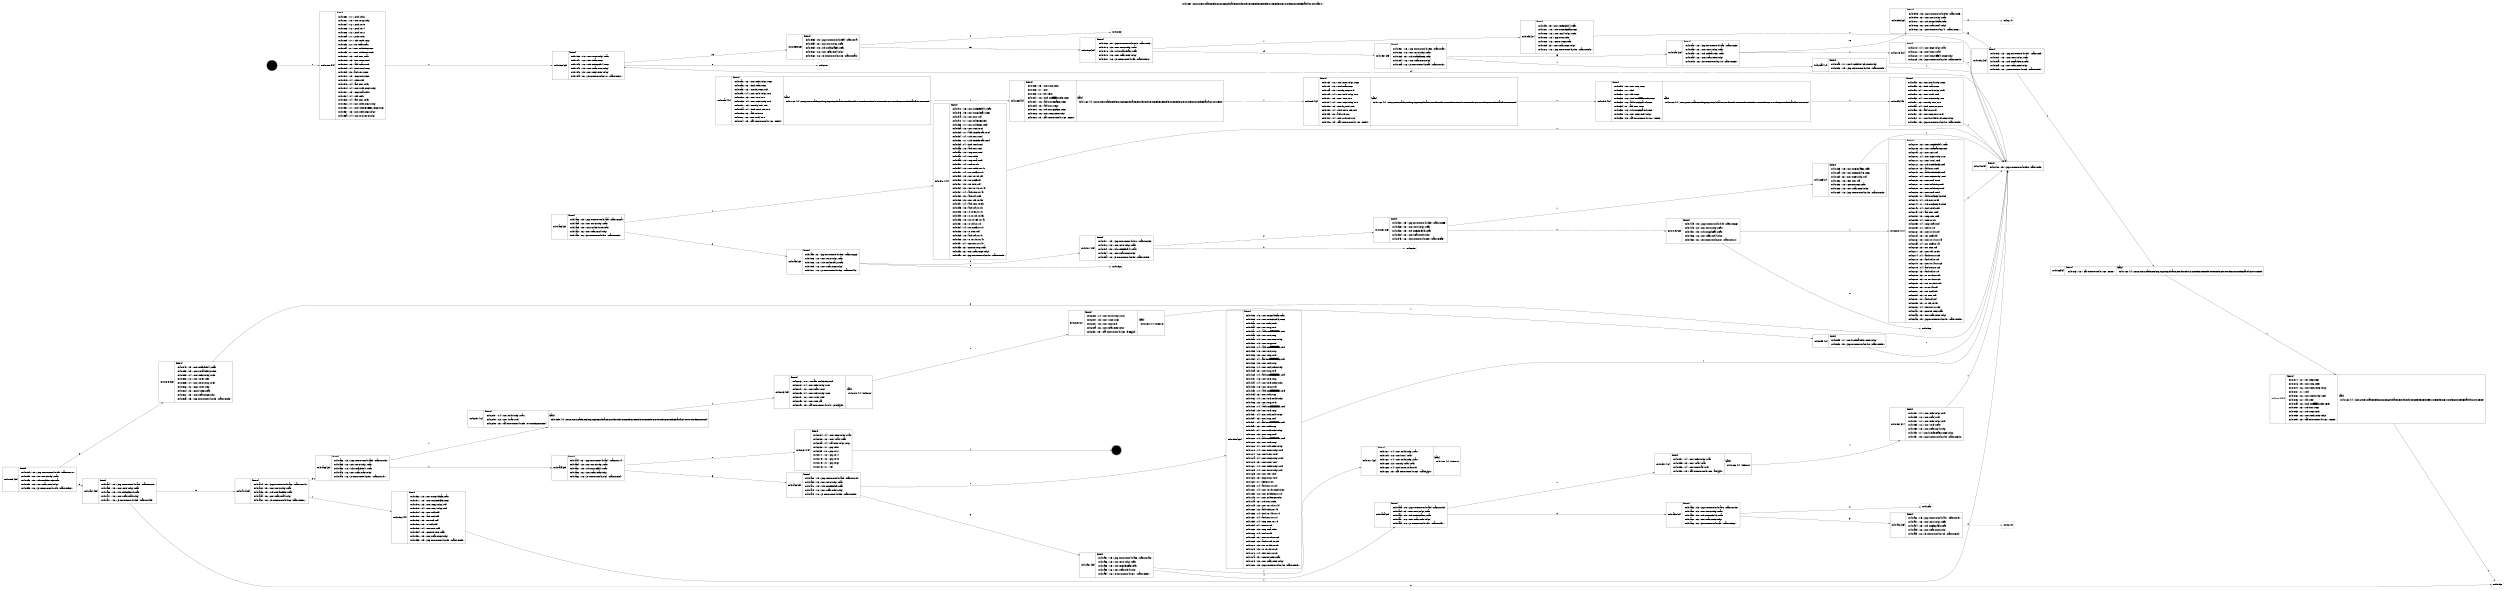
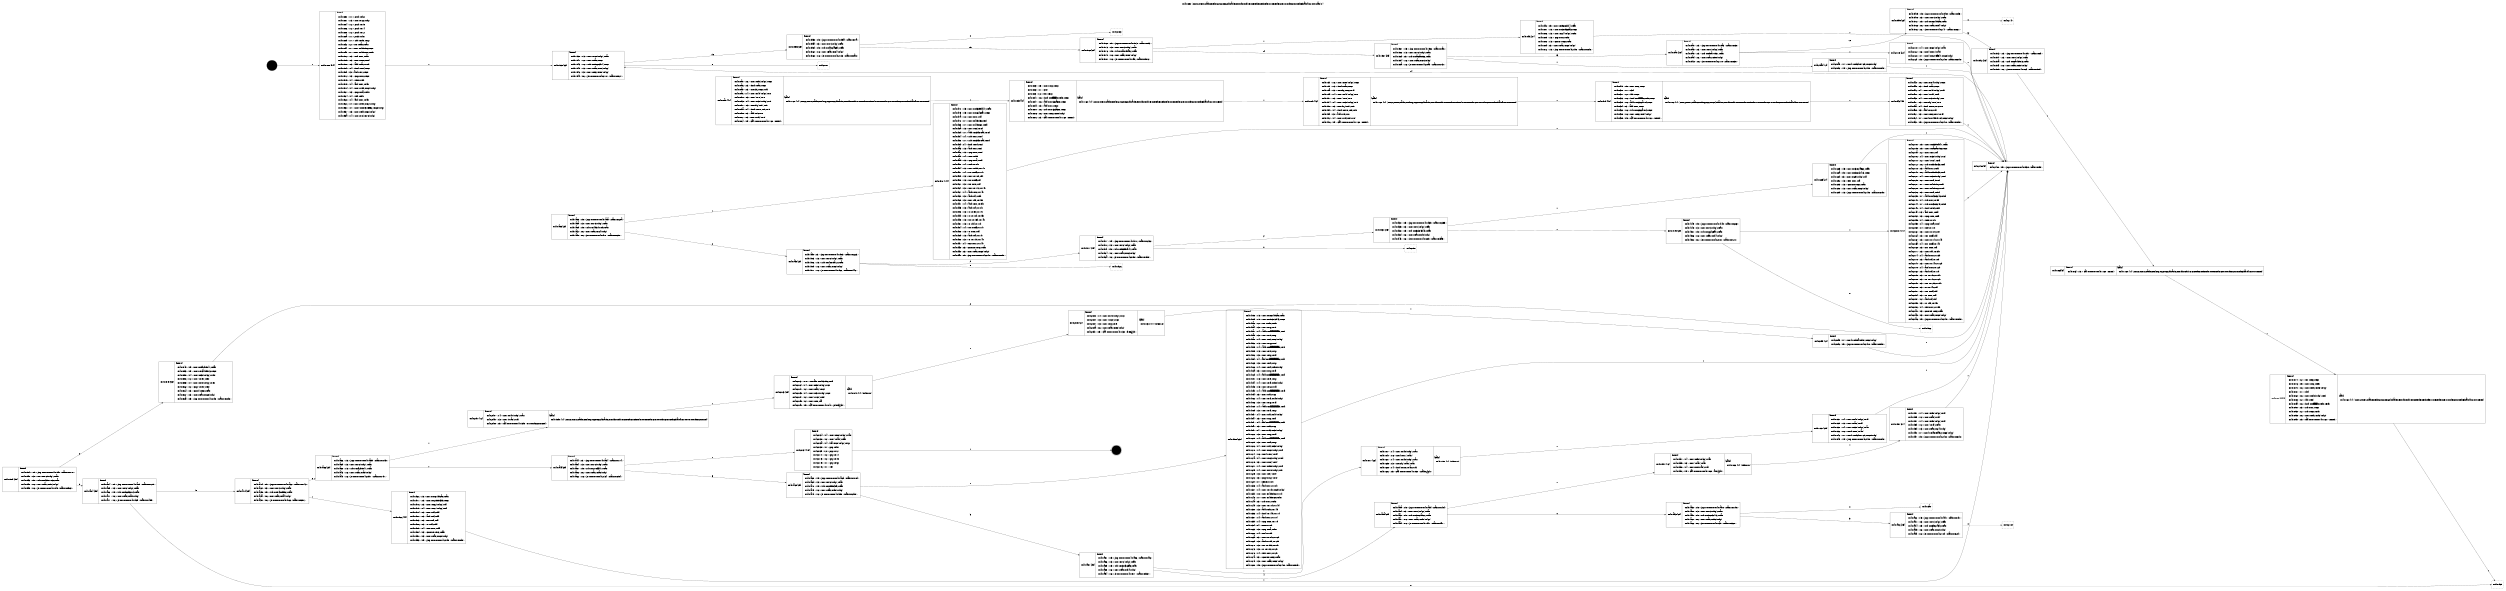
none -> (1849, 429)
